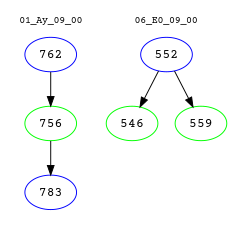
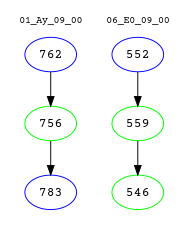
(151, 85) -> (138, 153)
